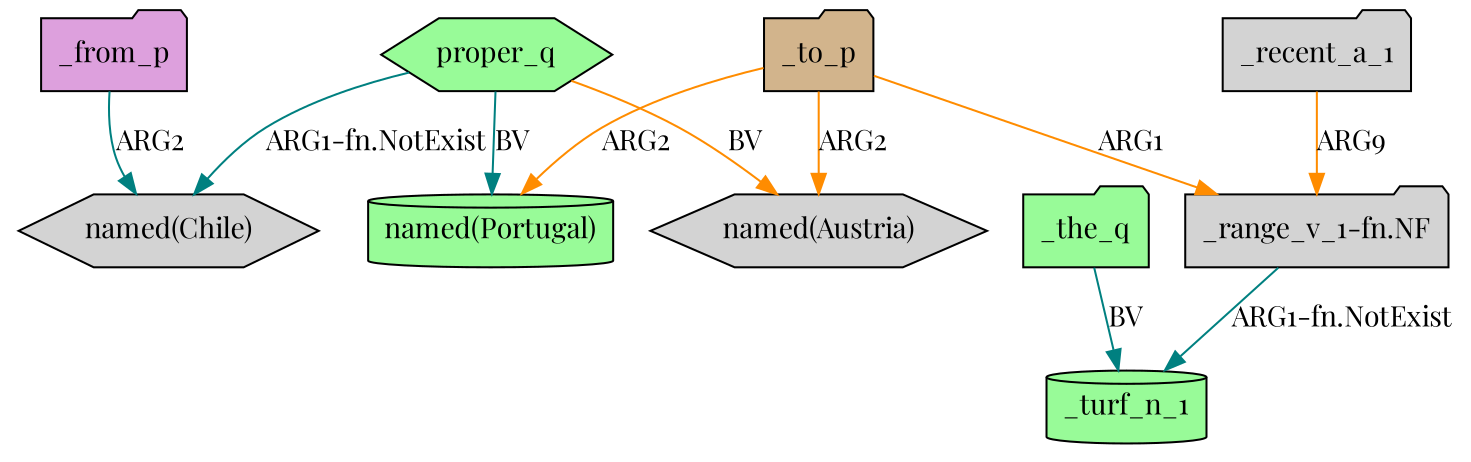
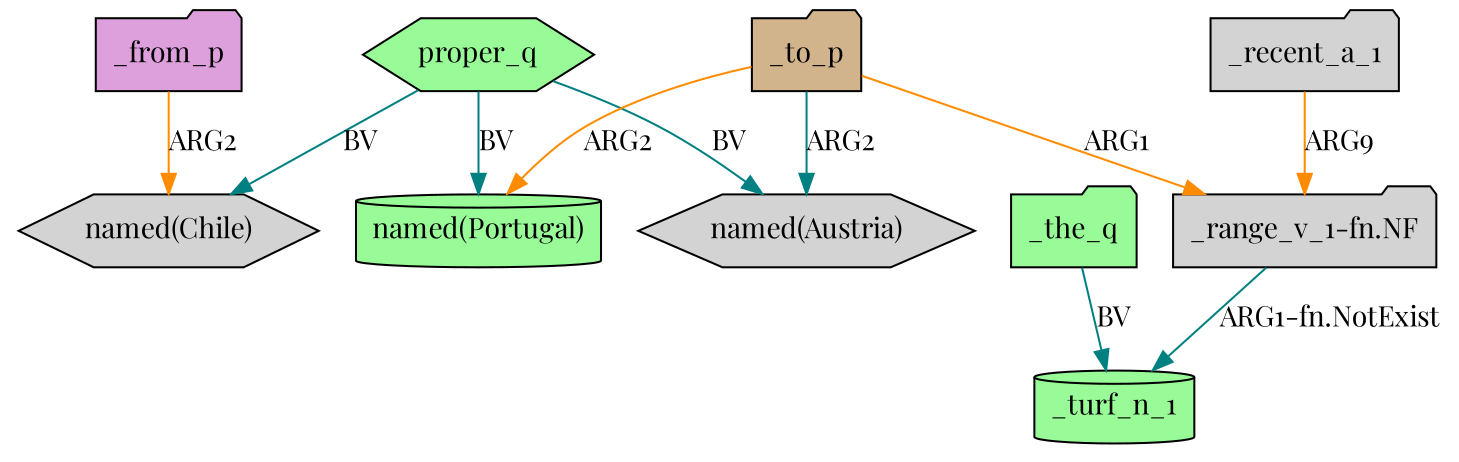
(671, 123) -> (653, 124)
(819, 133) -> (807, 133)
(111, 135) -> (169, 133)
(376, 143) -> (361, 143)
